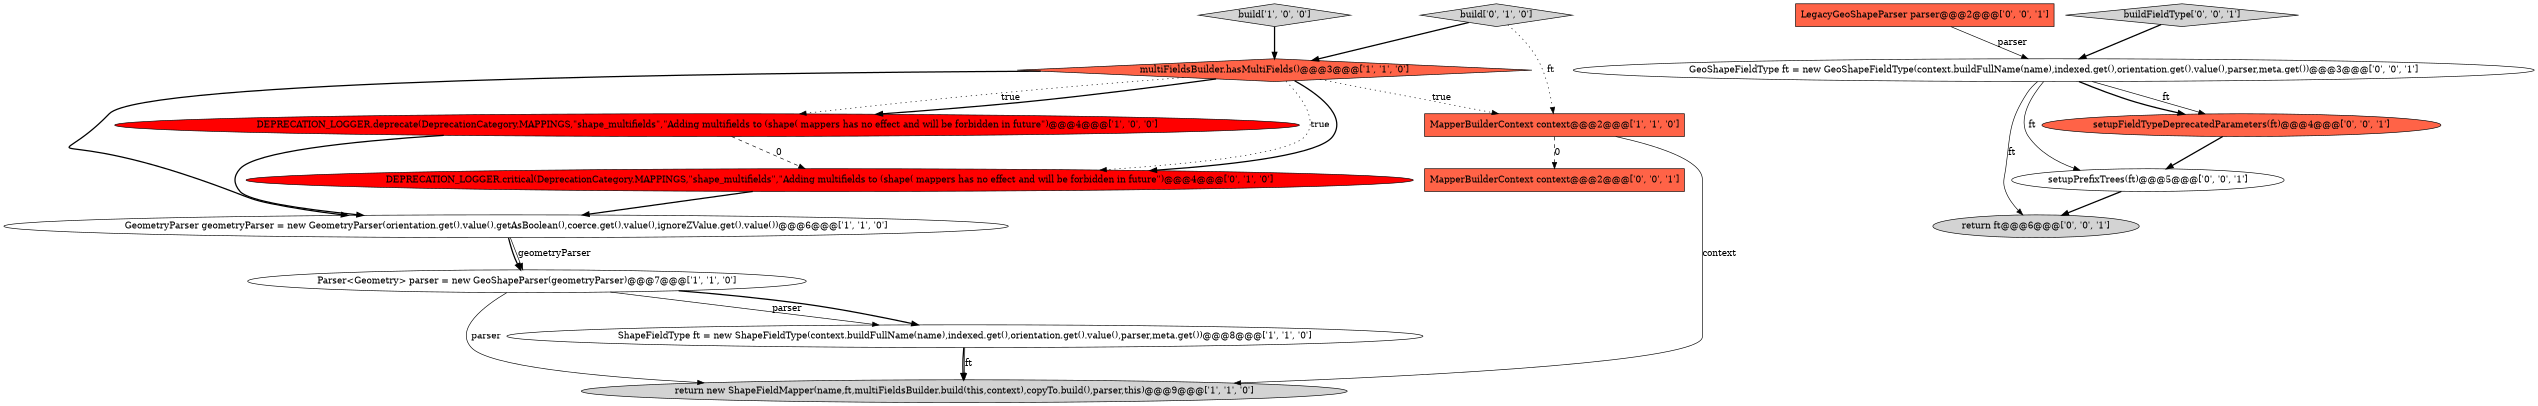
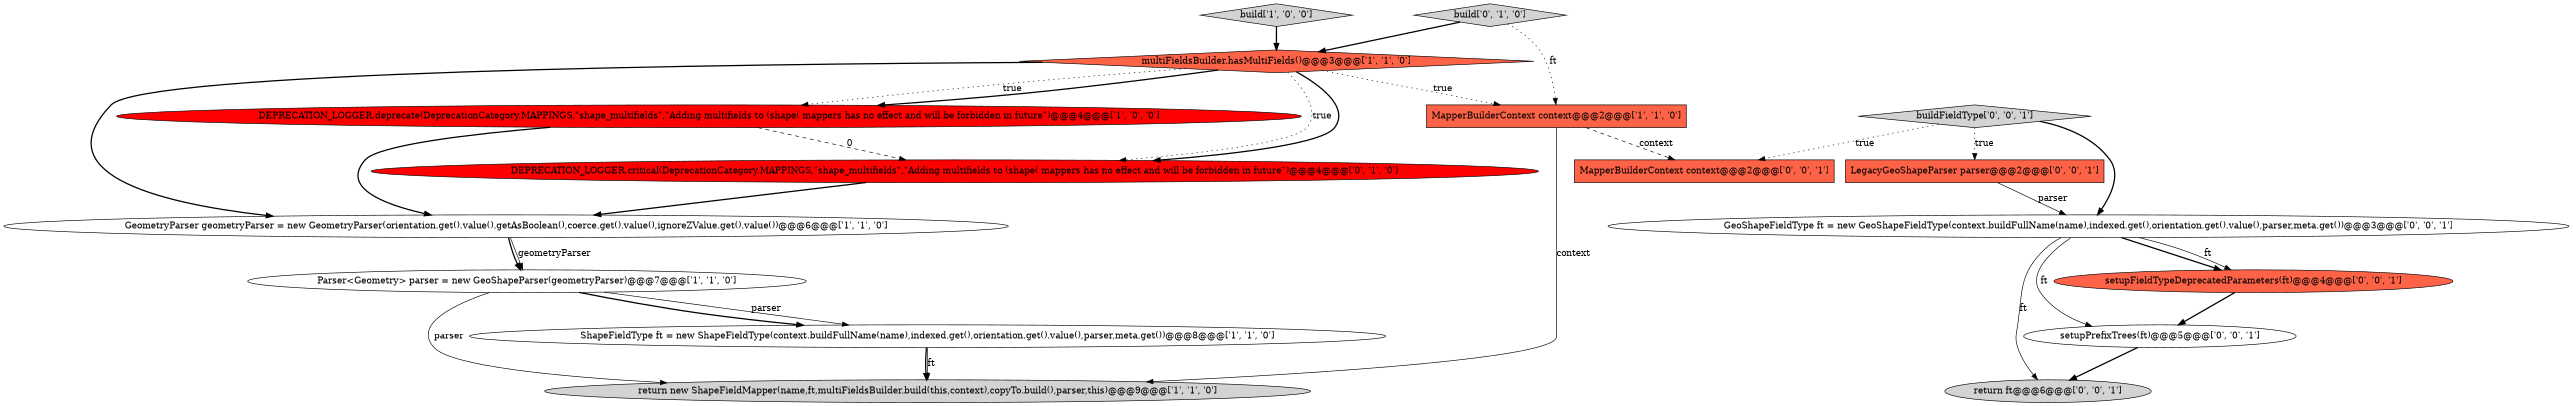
none -> (1852, 141)
none -> (1975, 141)
(1558, 153) -> (1656, 144)
